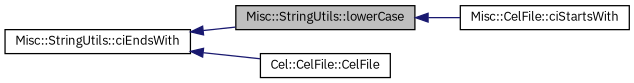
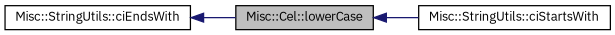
(325, 18) -> (305, 18)
(545, 18) -> (515, 18)
(325, 66) -> none
